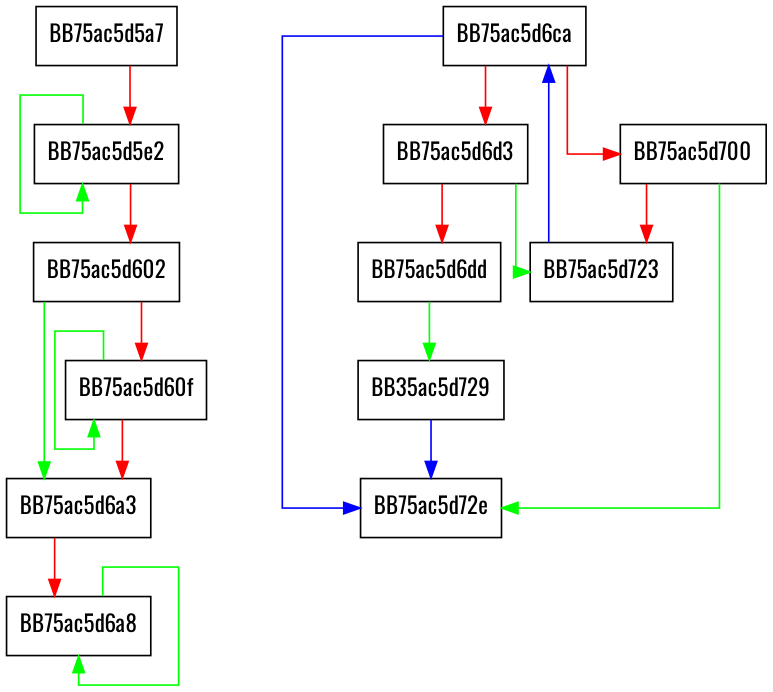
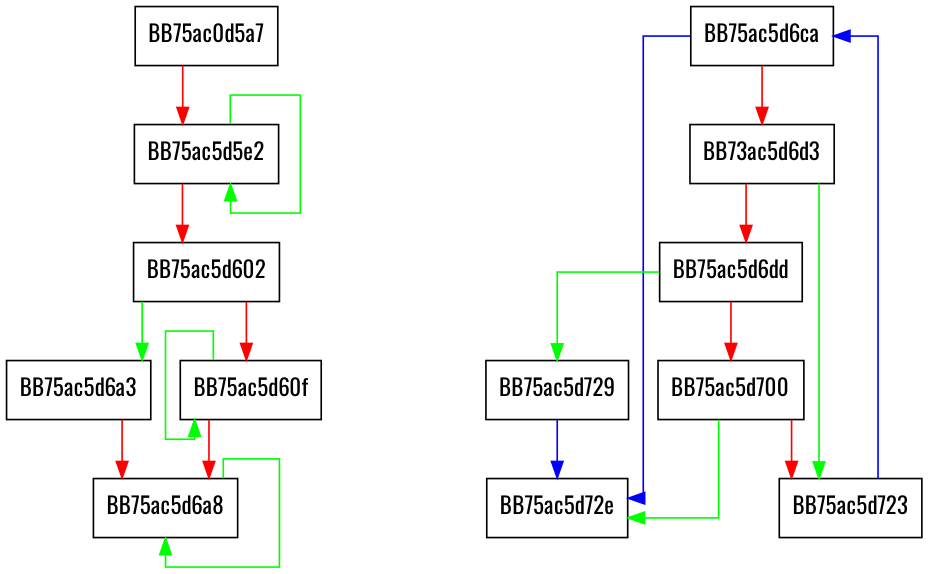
(107, 36) -> (206, 36)
(567, 128) -> (731, 323)
(456, 154) -> (762, 154)
(431, 390) -> (557, 390)
(122, 441) -> (209, 441)
